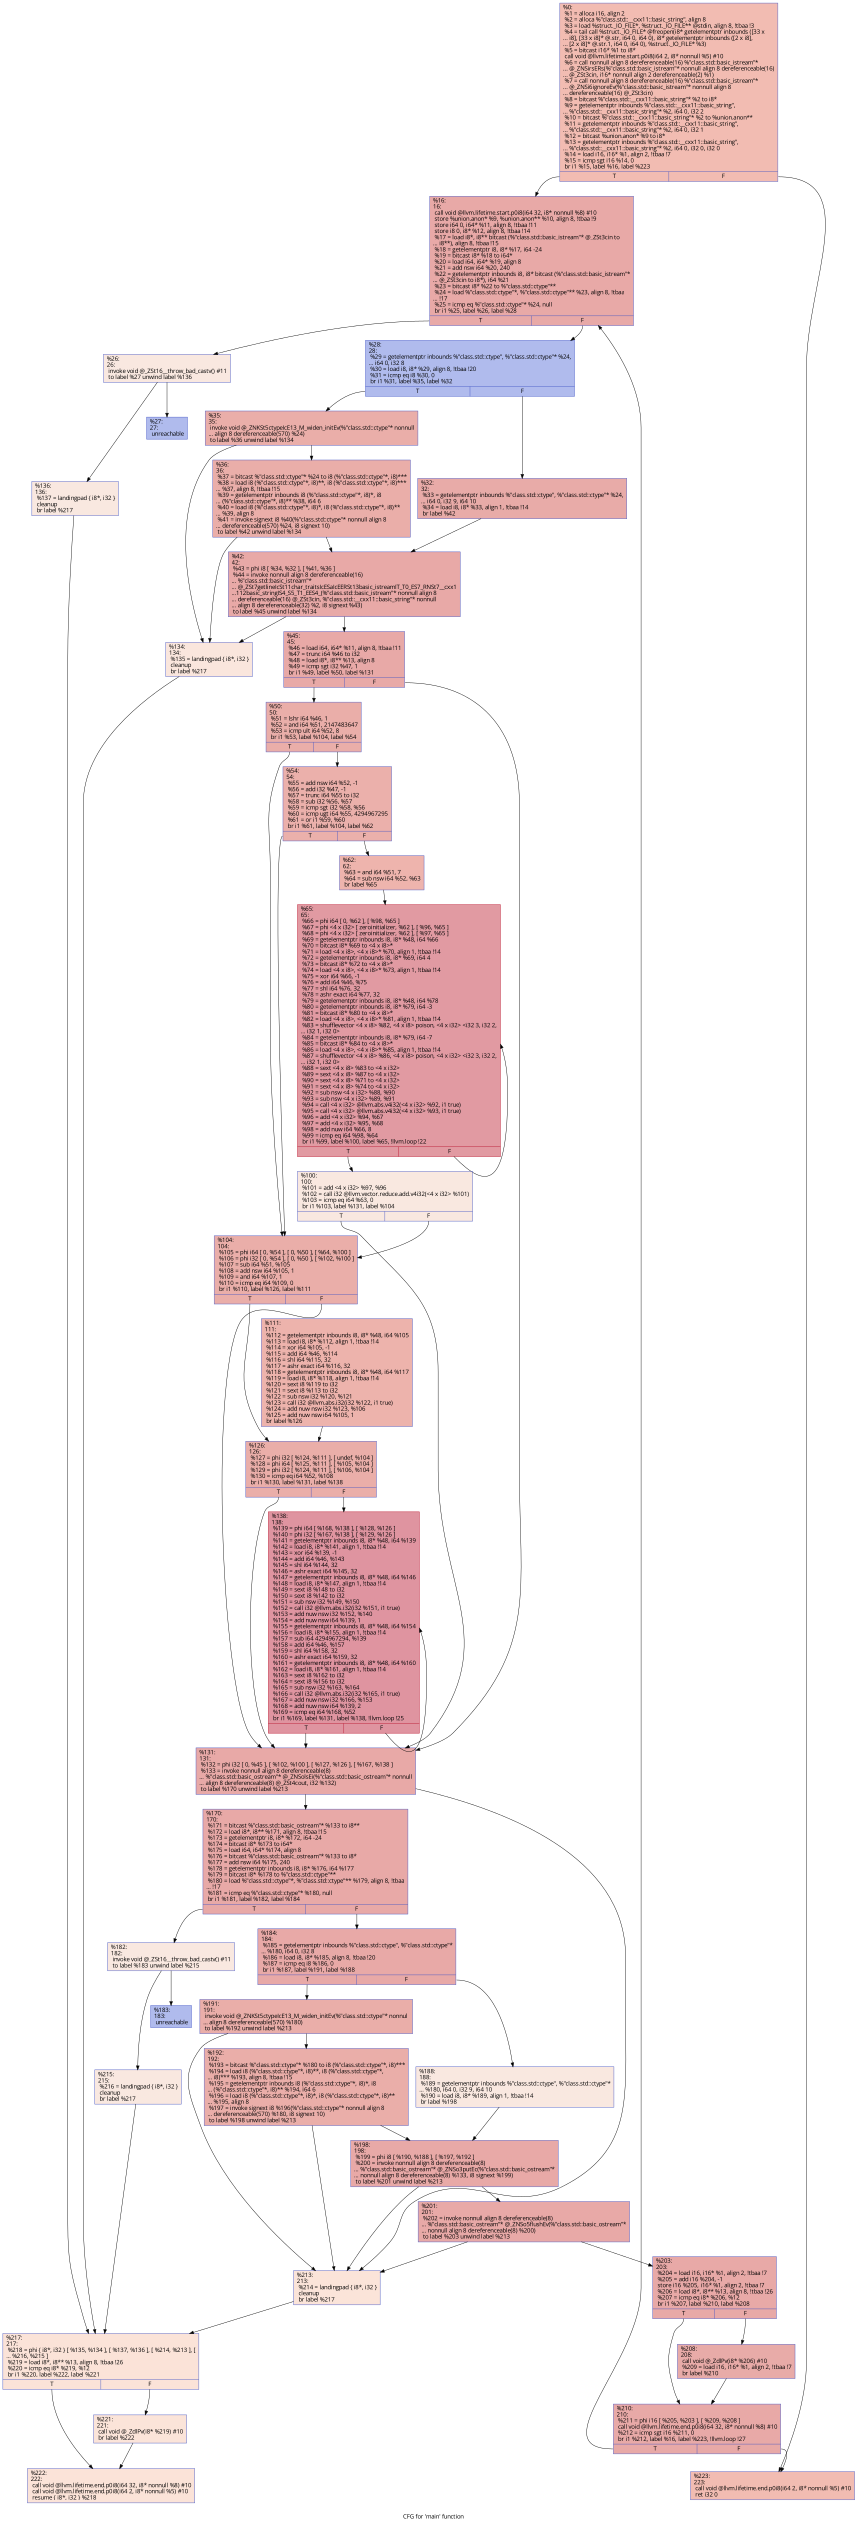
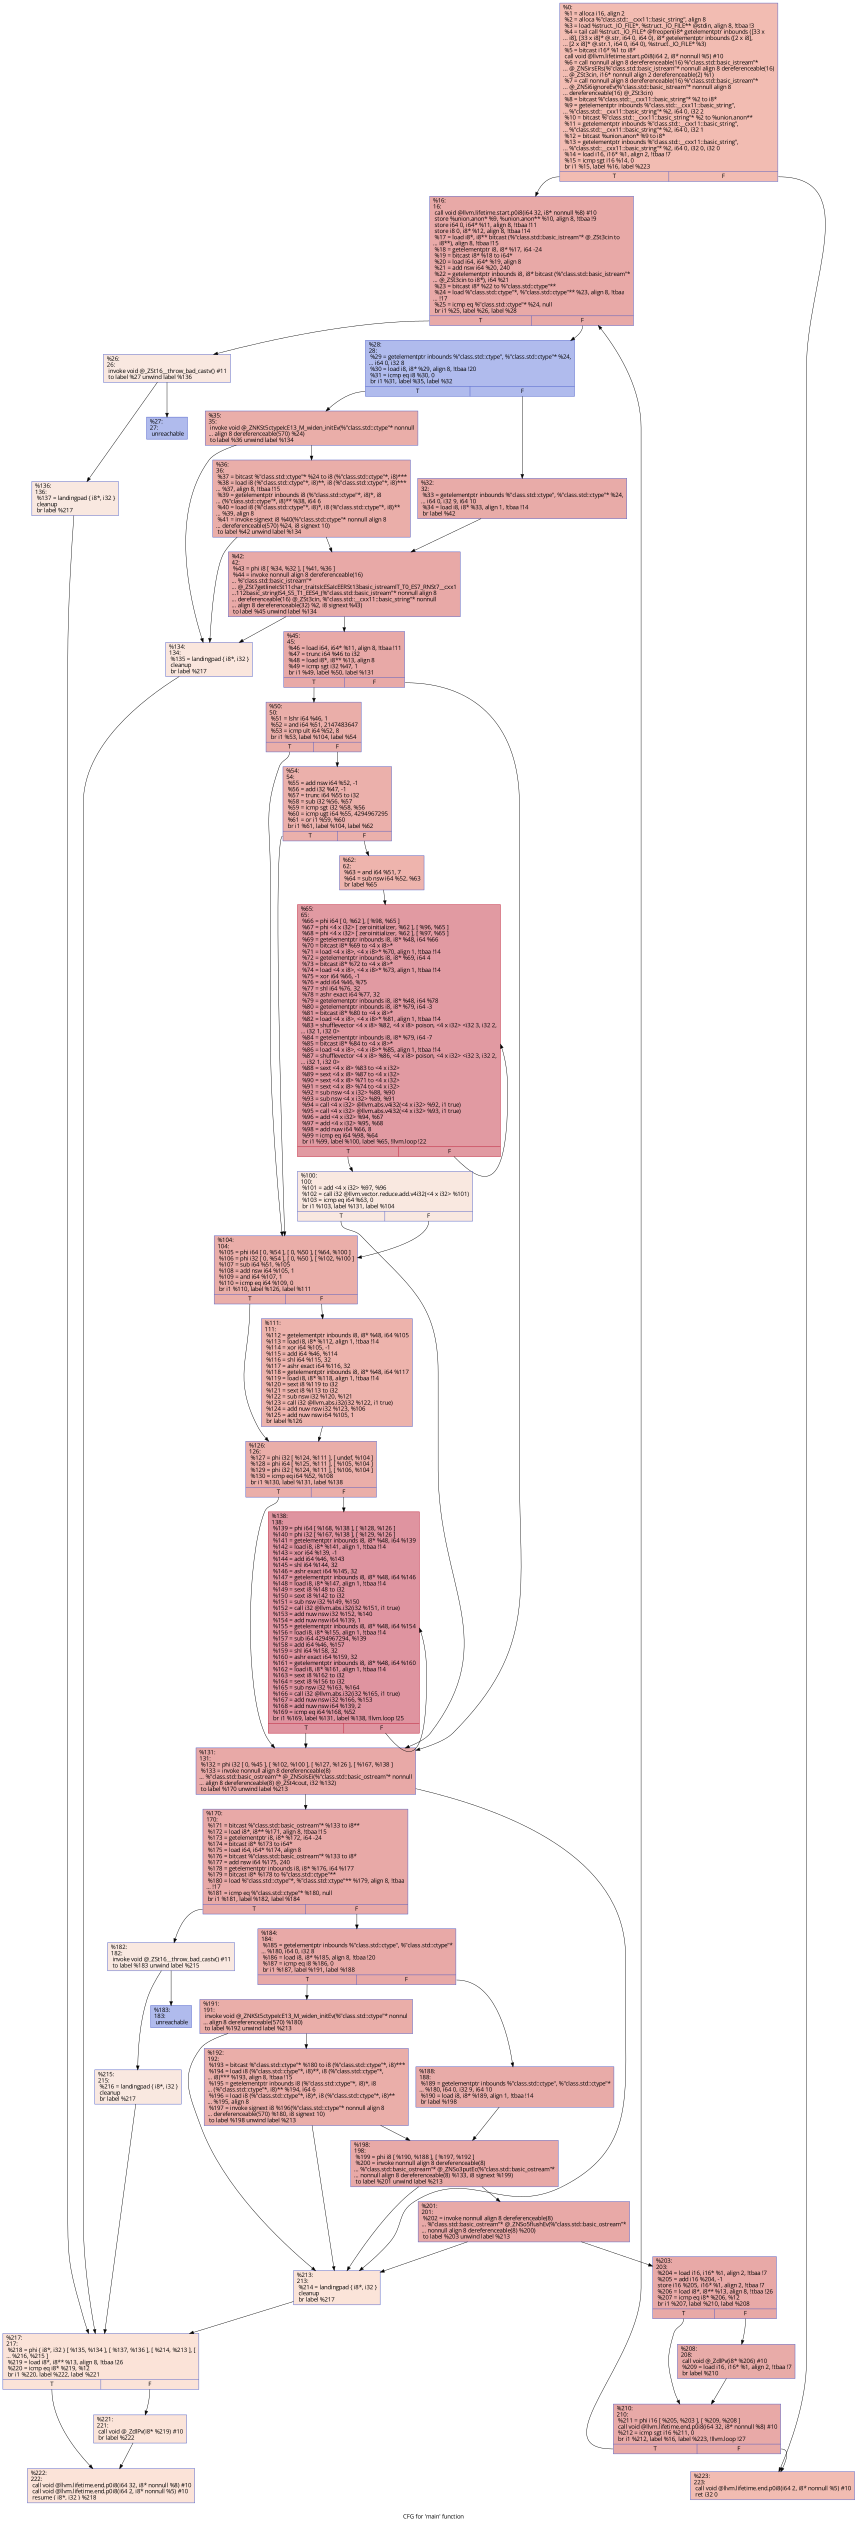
(222, 1488) -> (322, 1309)
(515, 2087) -> (515, 2087)
